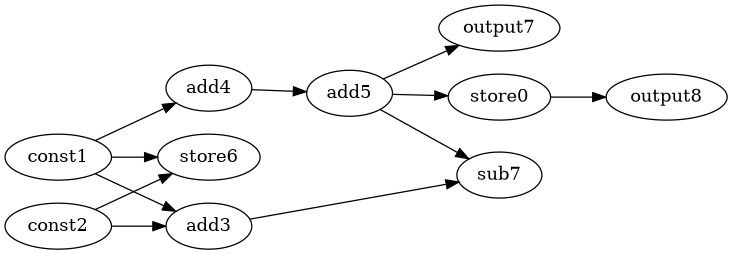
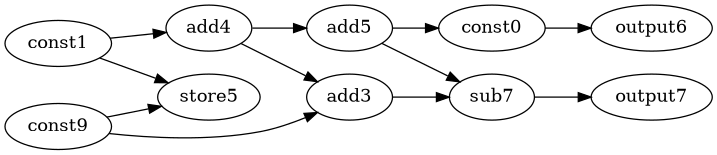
(415, 65) -> (556, 97)
(499, 97) -> (492, 28)
(667, 97) -> (652, 28)
(209, 157) -> (209, 97)
(123, 187) -> (273, 60)
(58, 226) -> (58, 126)
